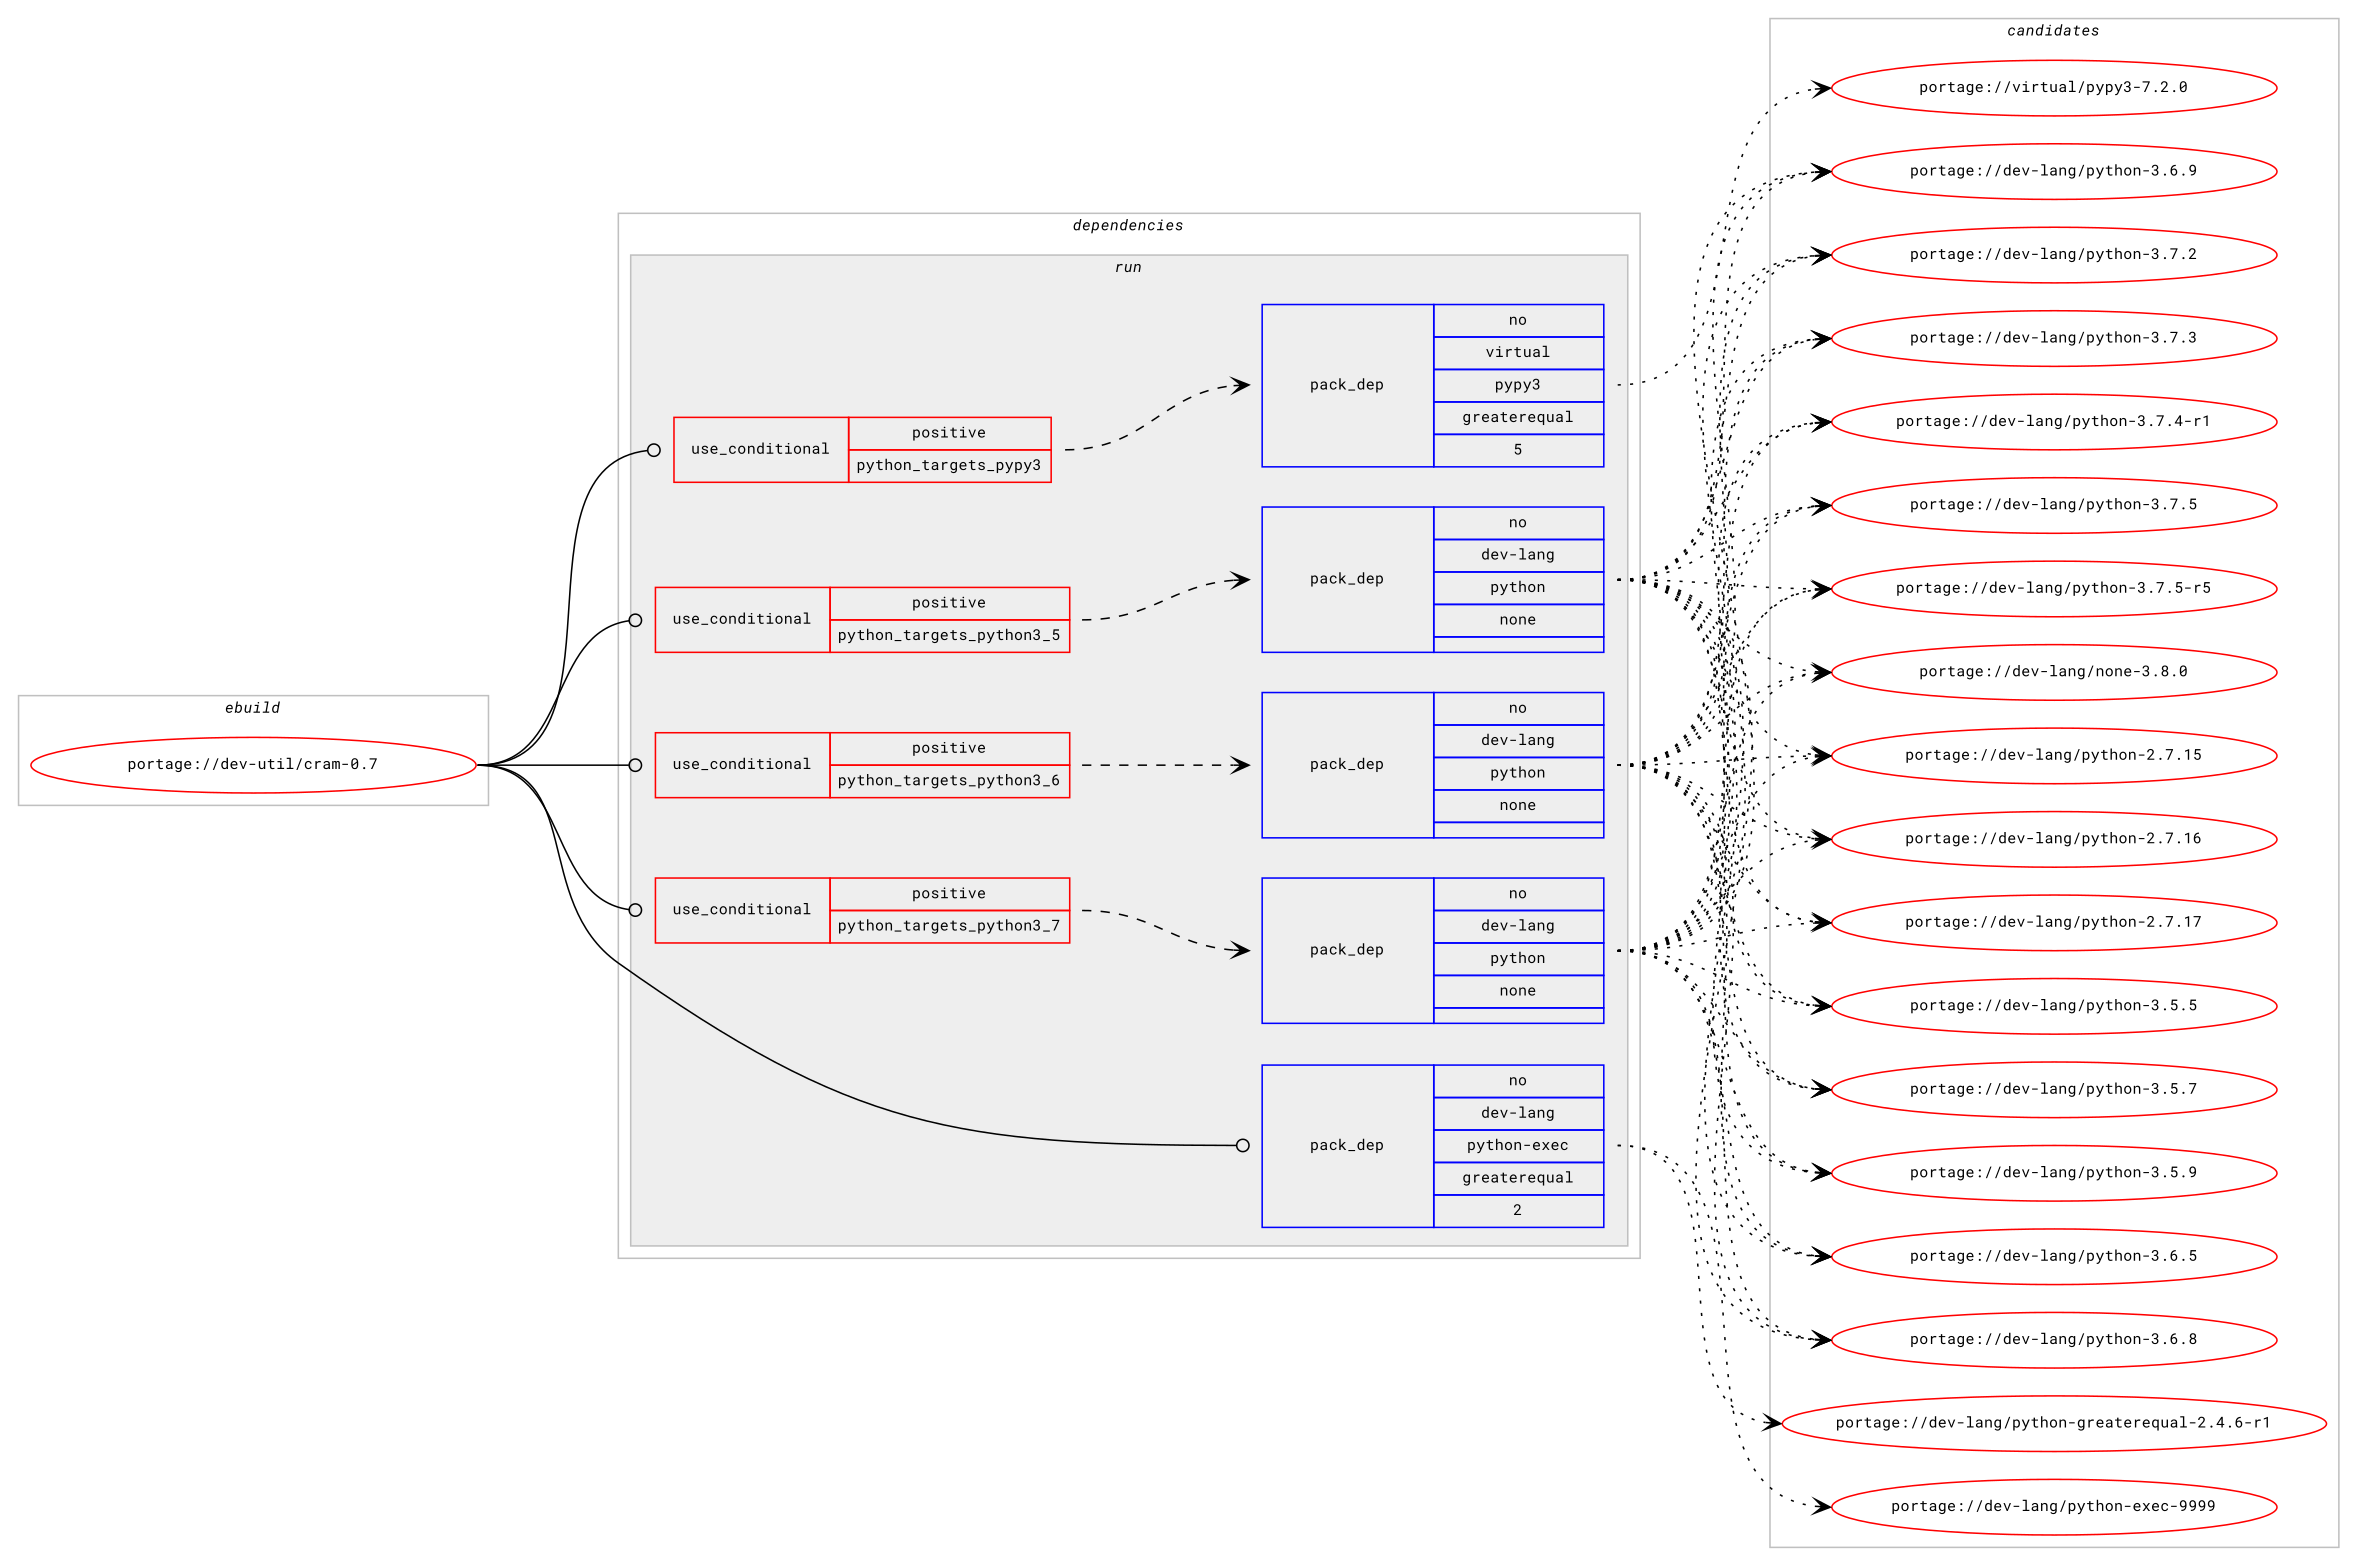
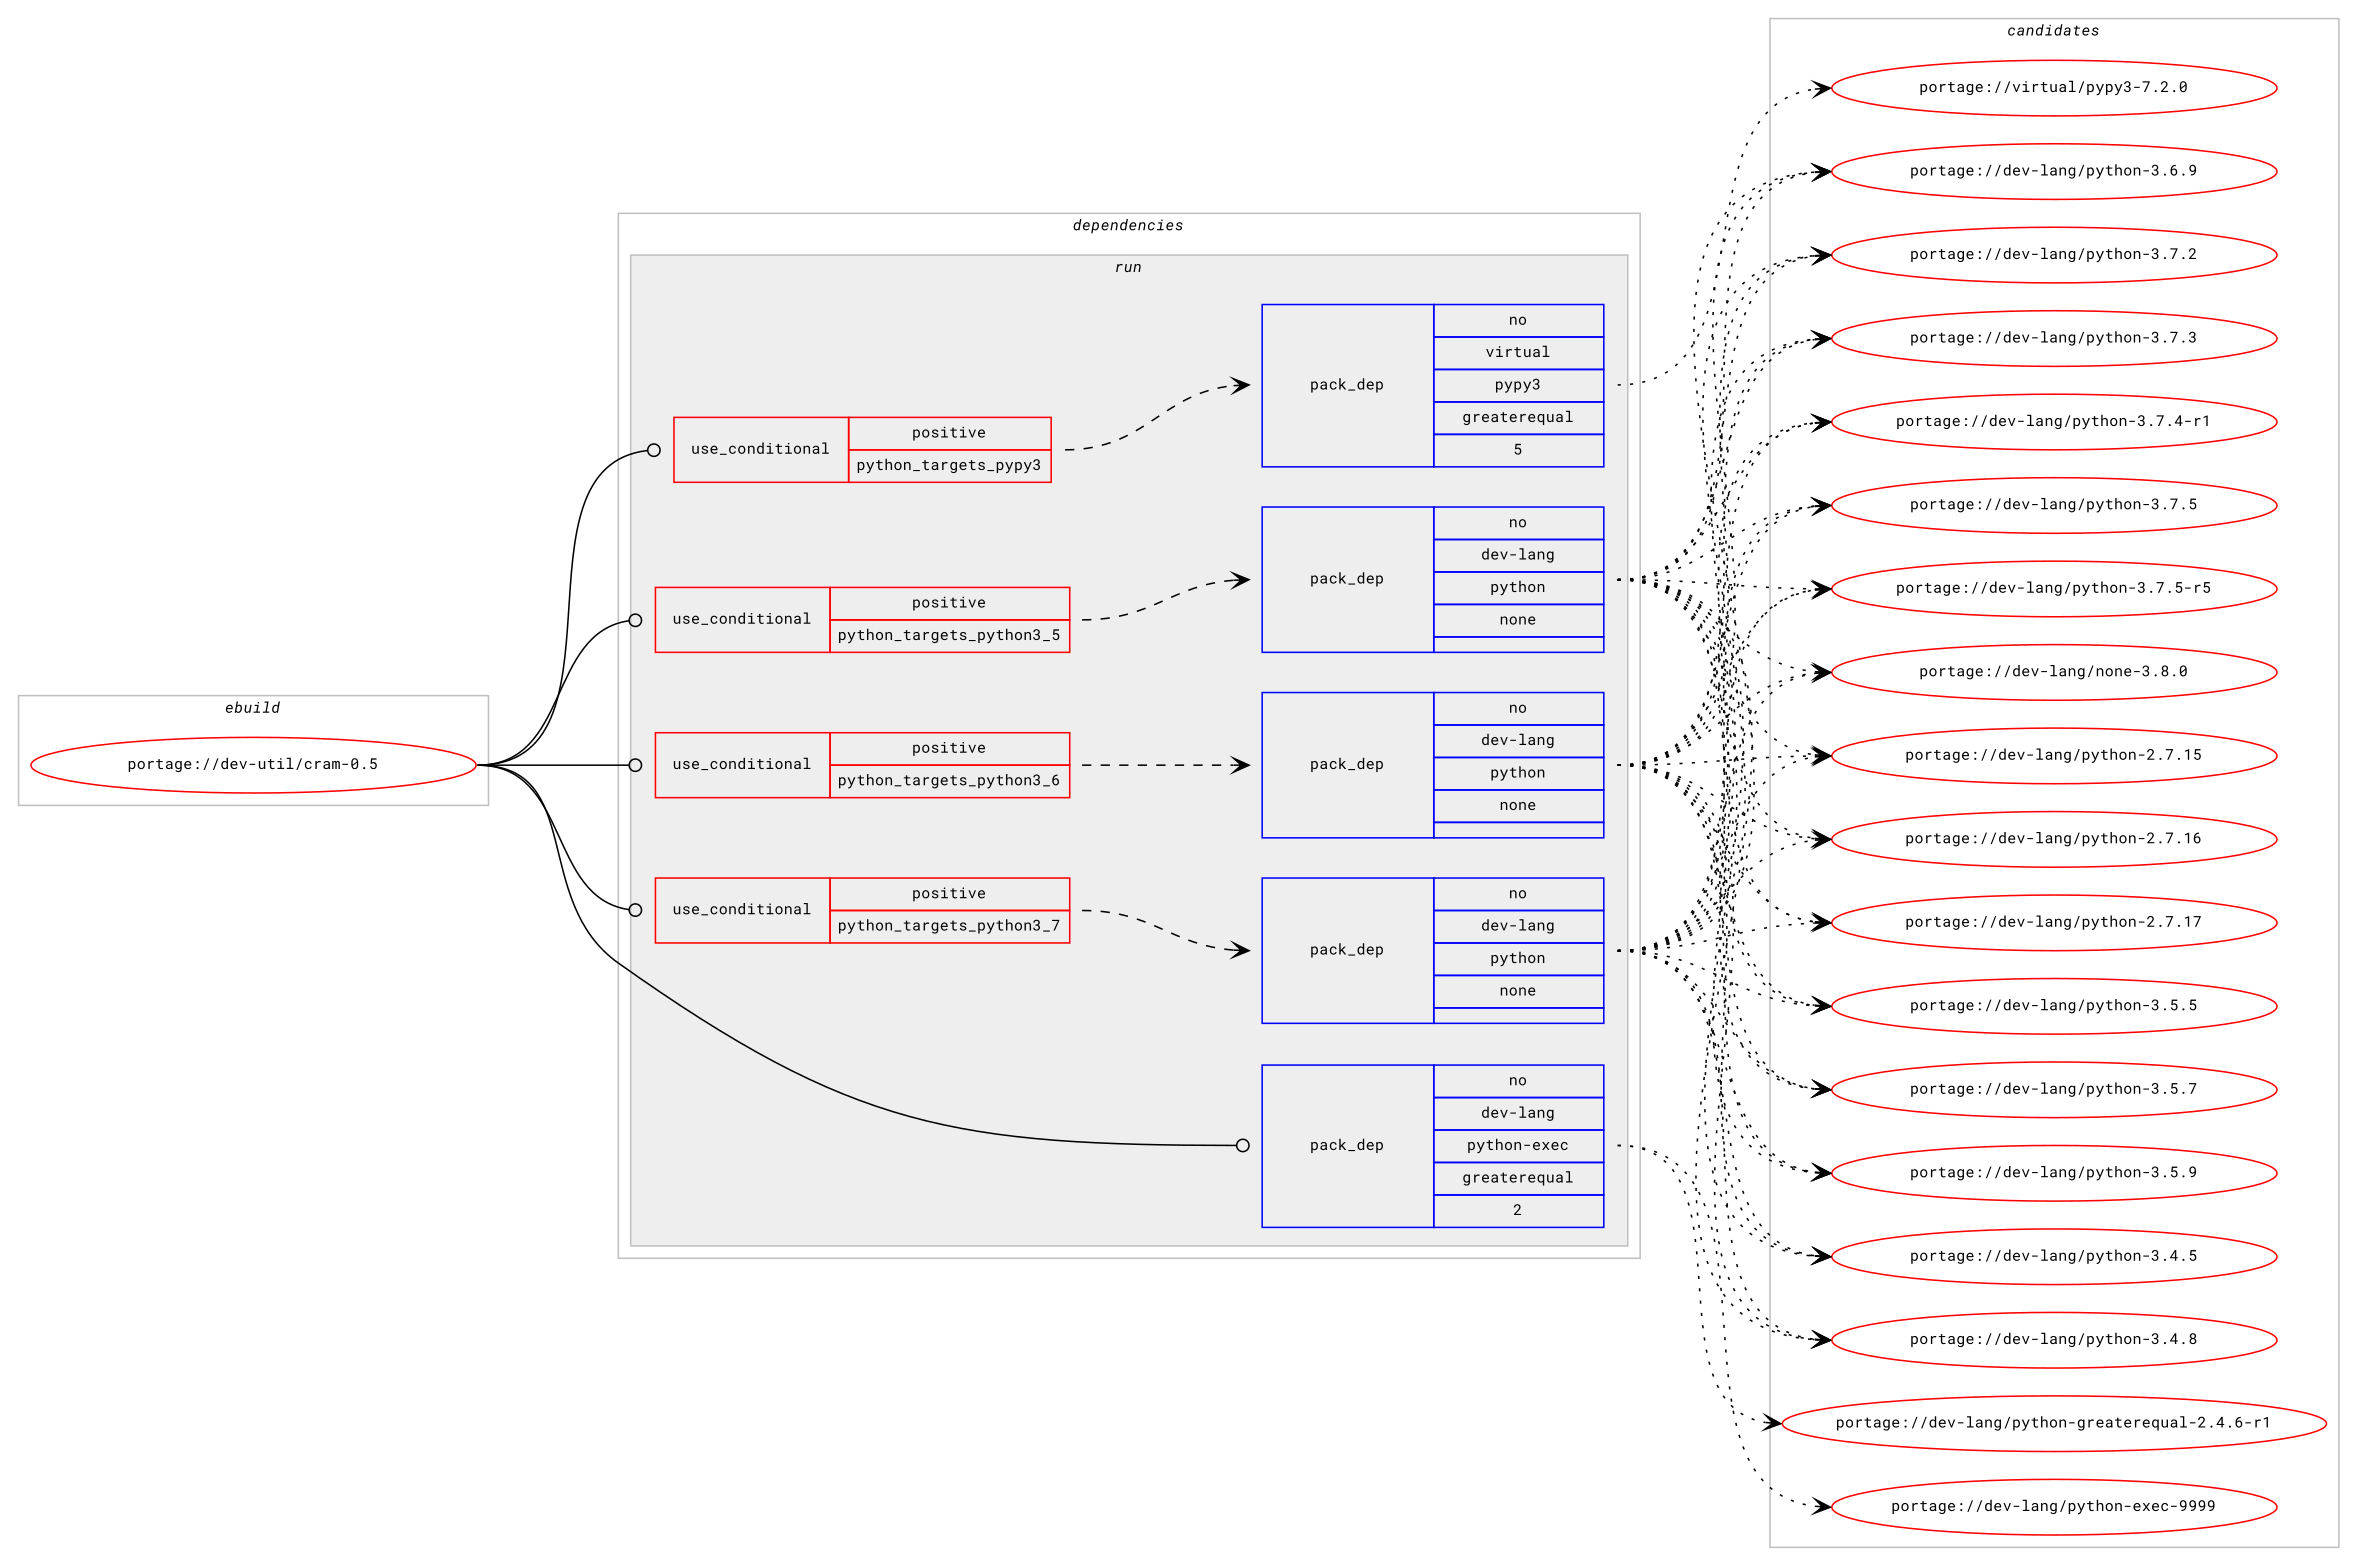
(254, 765) -> (254, 765)
(2054, 1257) -> (2054, 1257)
(2054, 1340) -> (2054, 1340)
